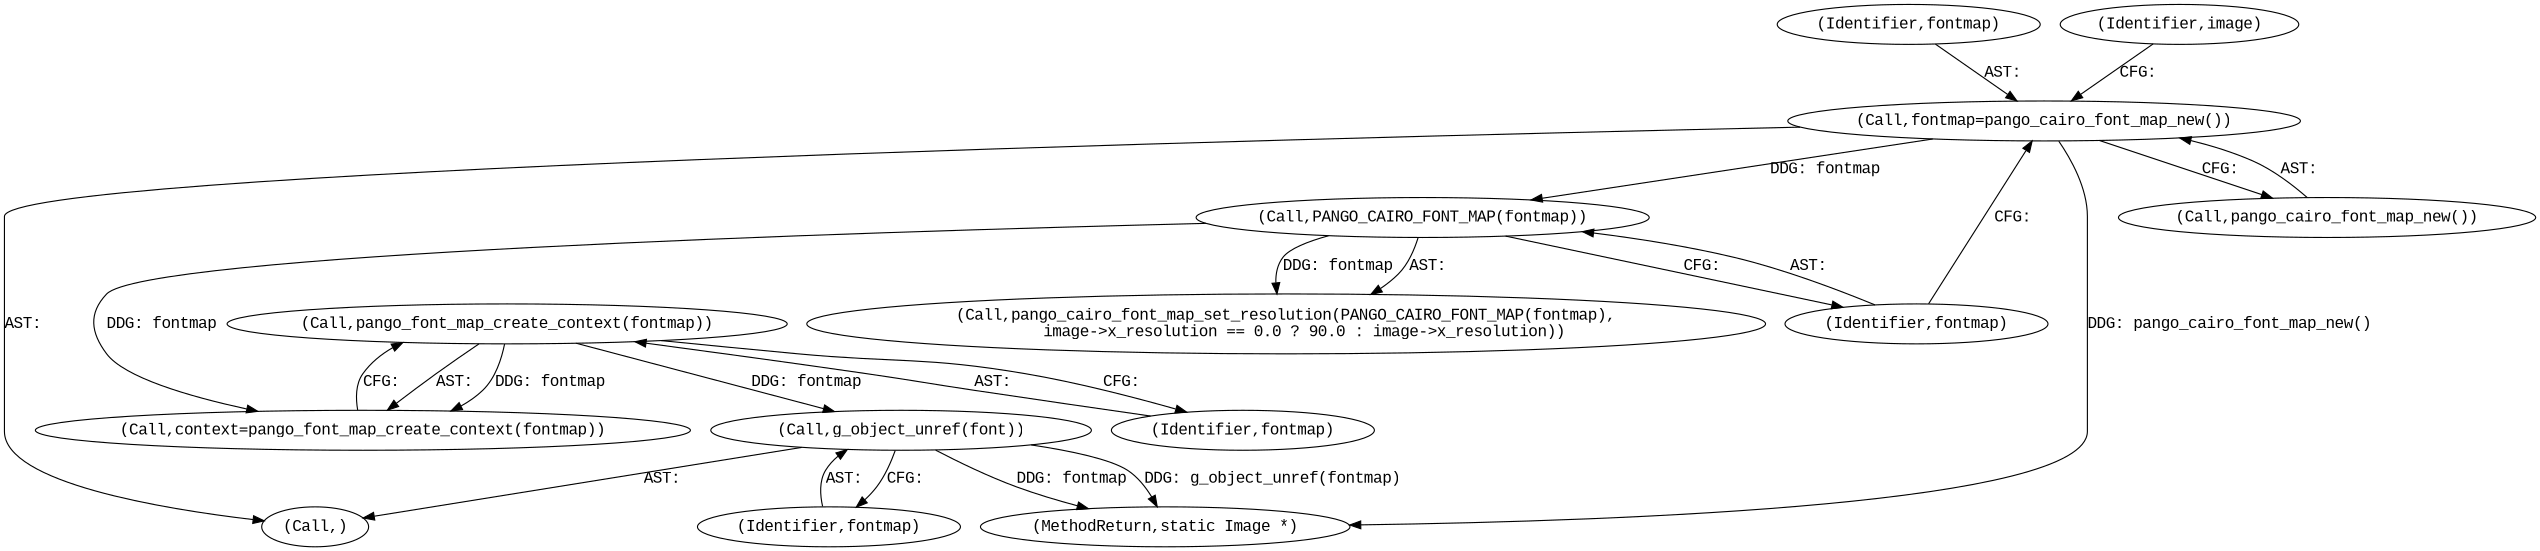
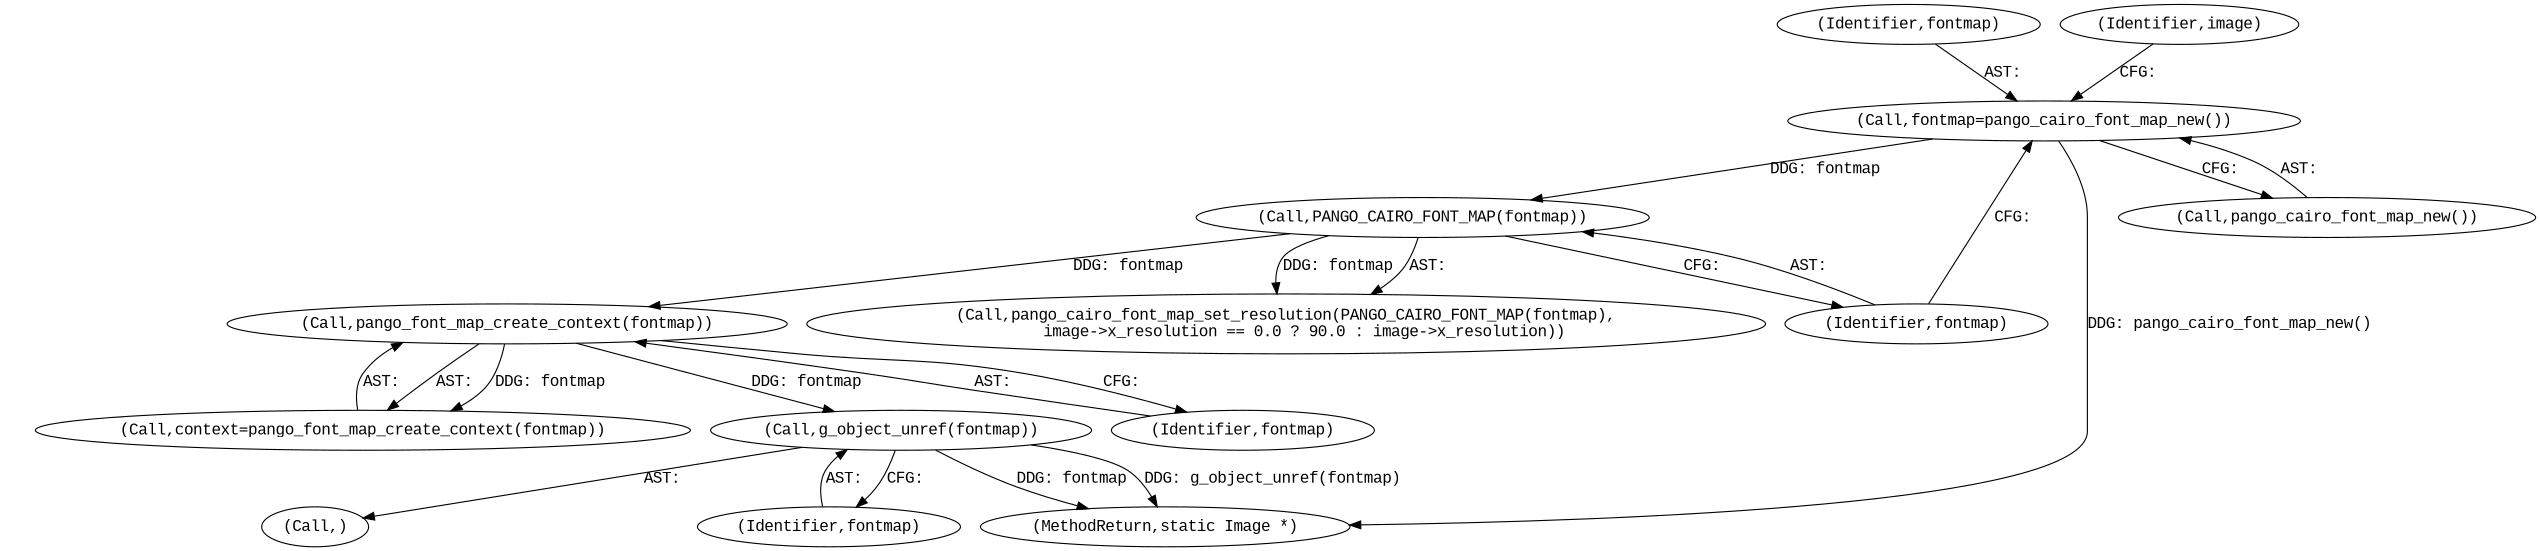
(656, 162) -> none
(545, 247) -> (975, 270)
(386, 382) -> (386, 382)
(901, 430) -> (901, 430)
